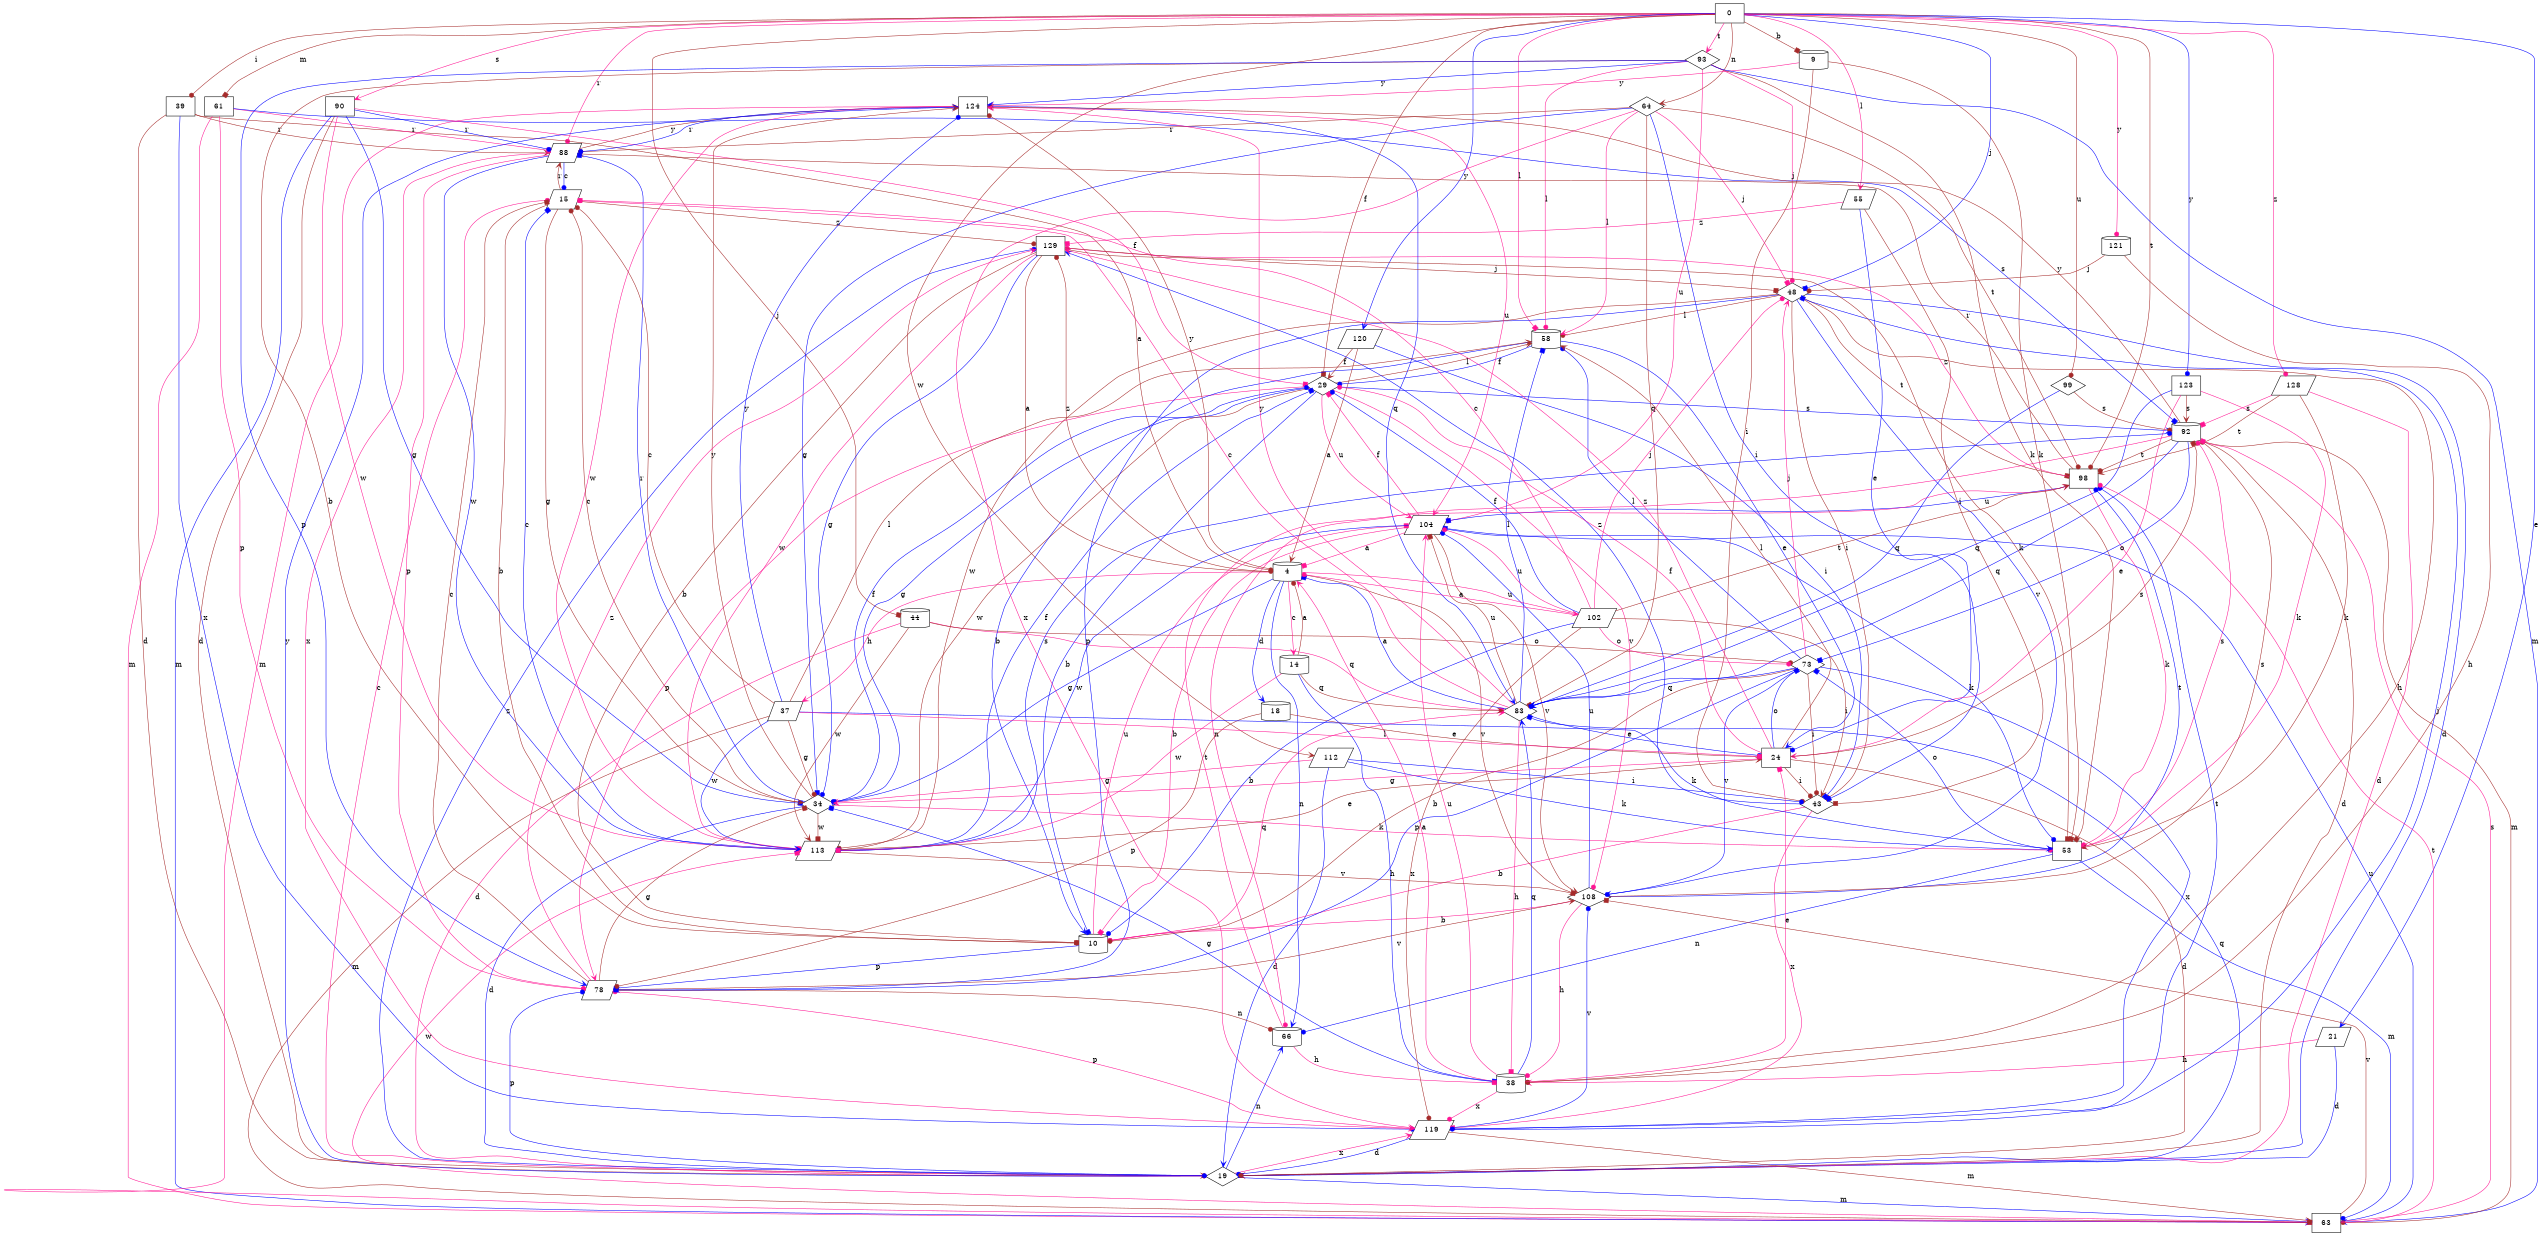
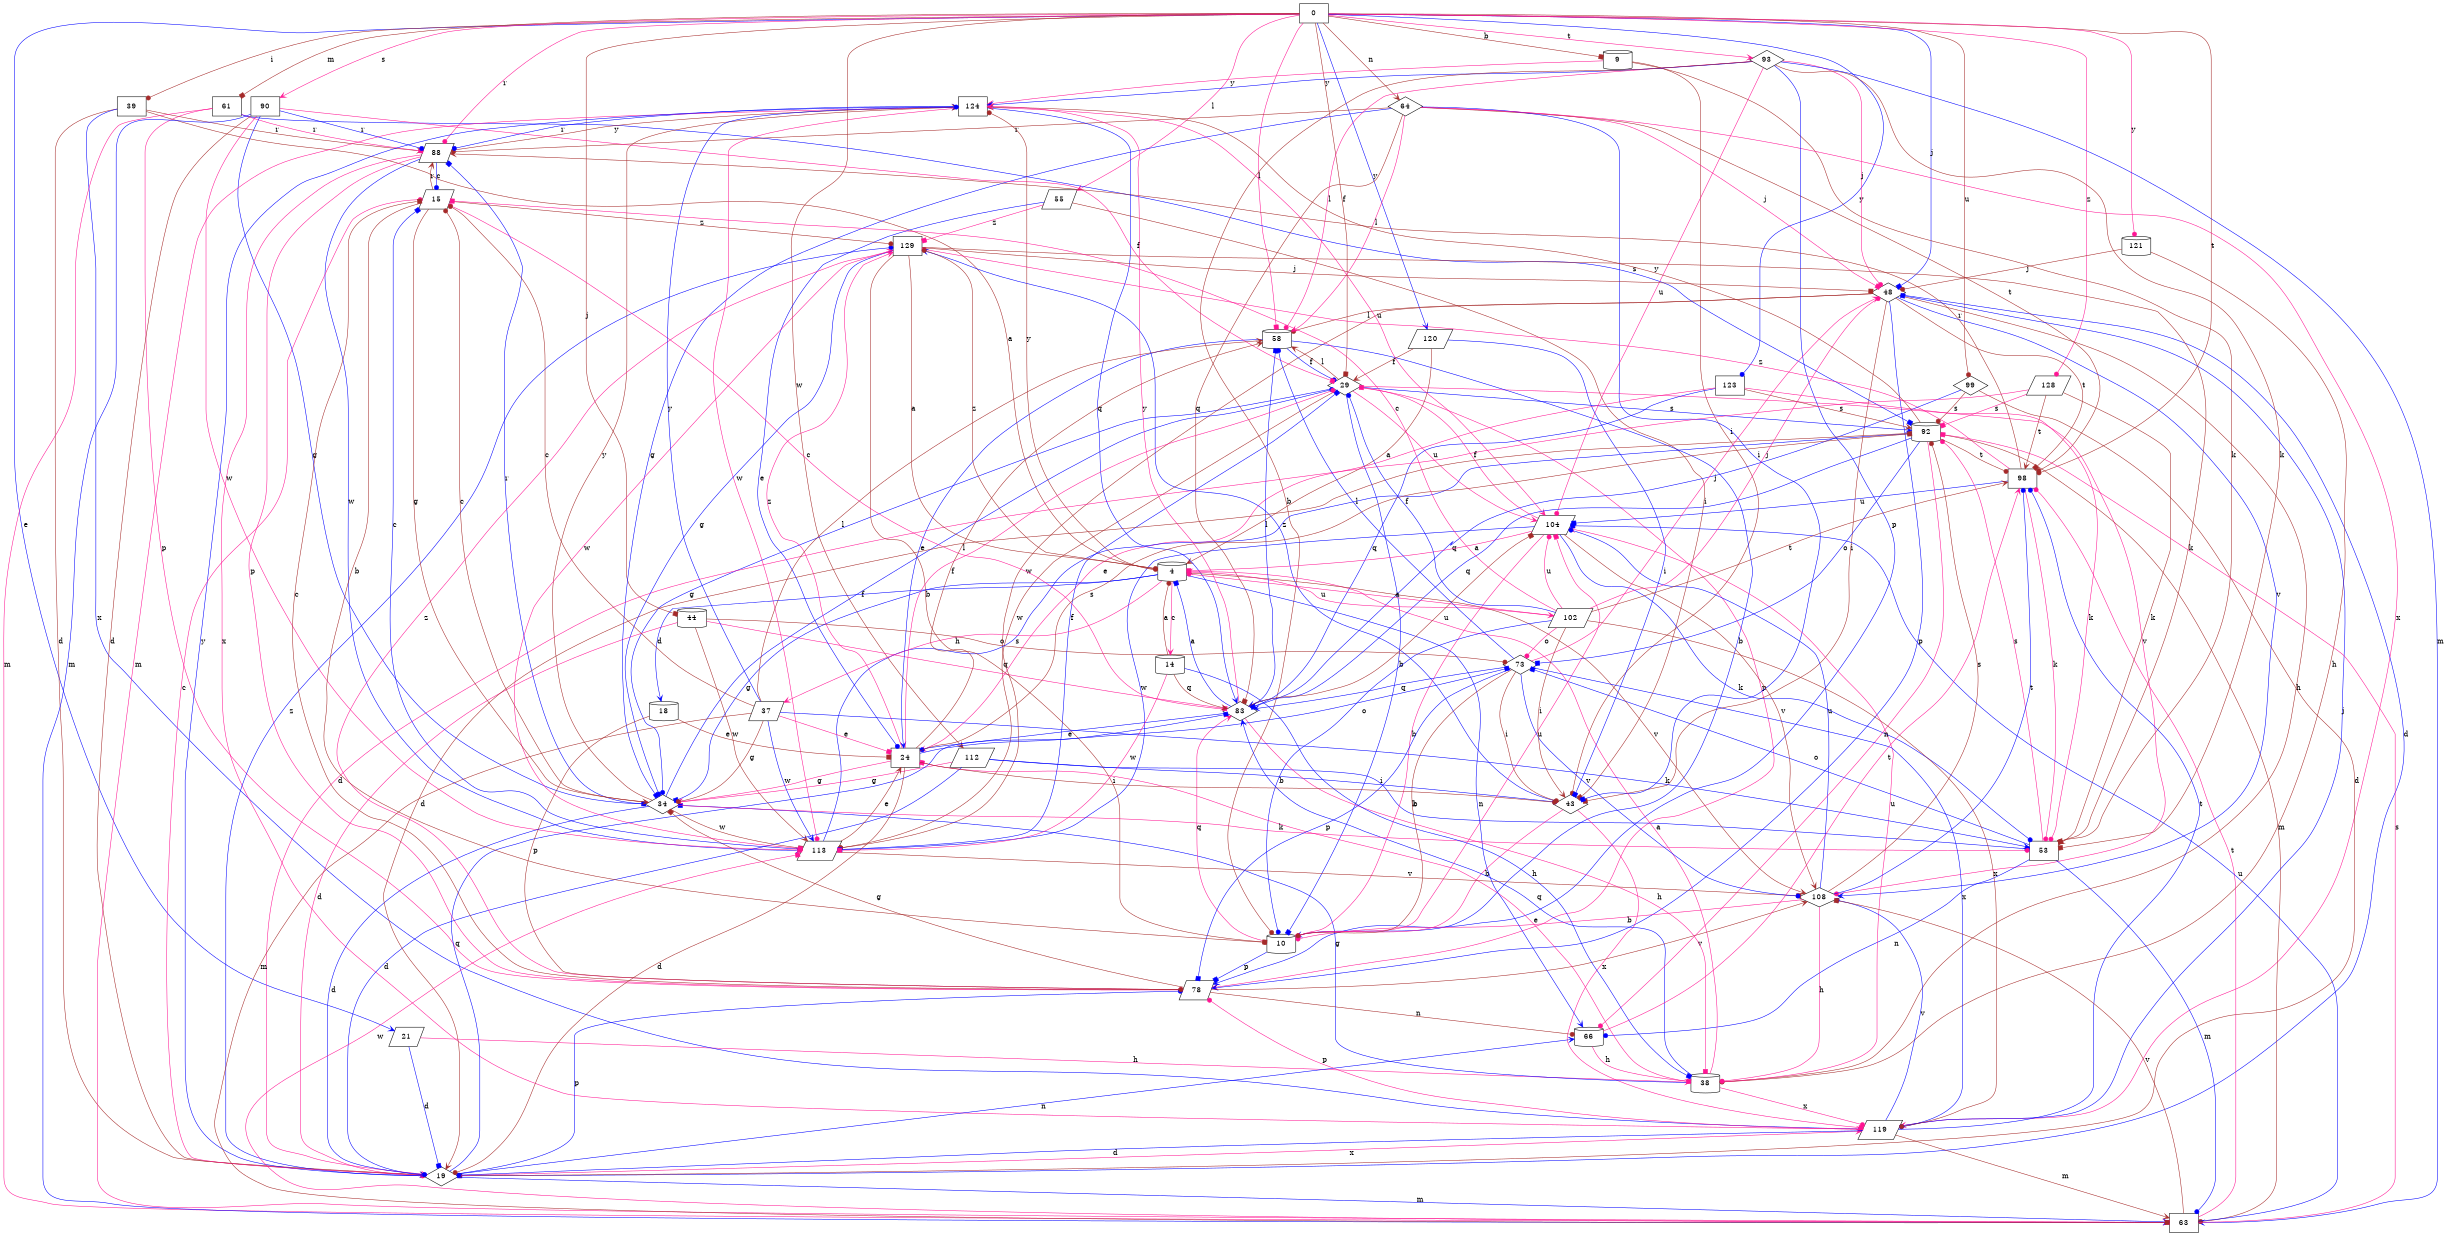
(1385, 734) -> (846, 734)
none -> (1814, 1146)
